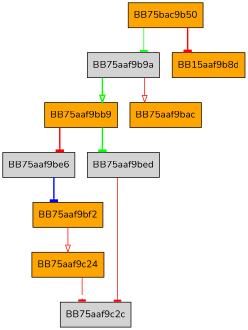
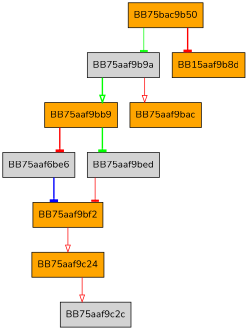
(39, 165) -> (39, 165)
(117, 238) -> (95, 188)
(82, 286) -> (82, 286)
